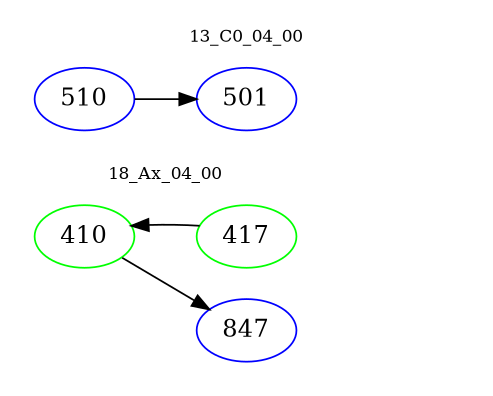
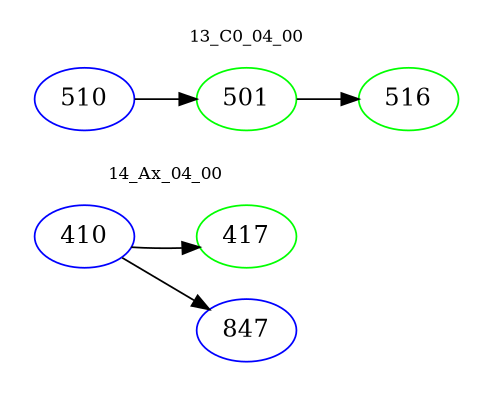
(247, 99) -> (247, 99)
none -> (409, 99)
(166, 175) -> (166, 175)
(174, 225) -> (157, 248)
(85, 236) -> (85, 236)
